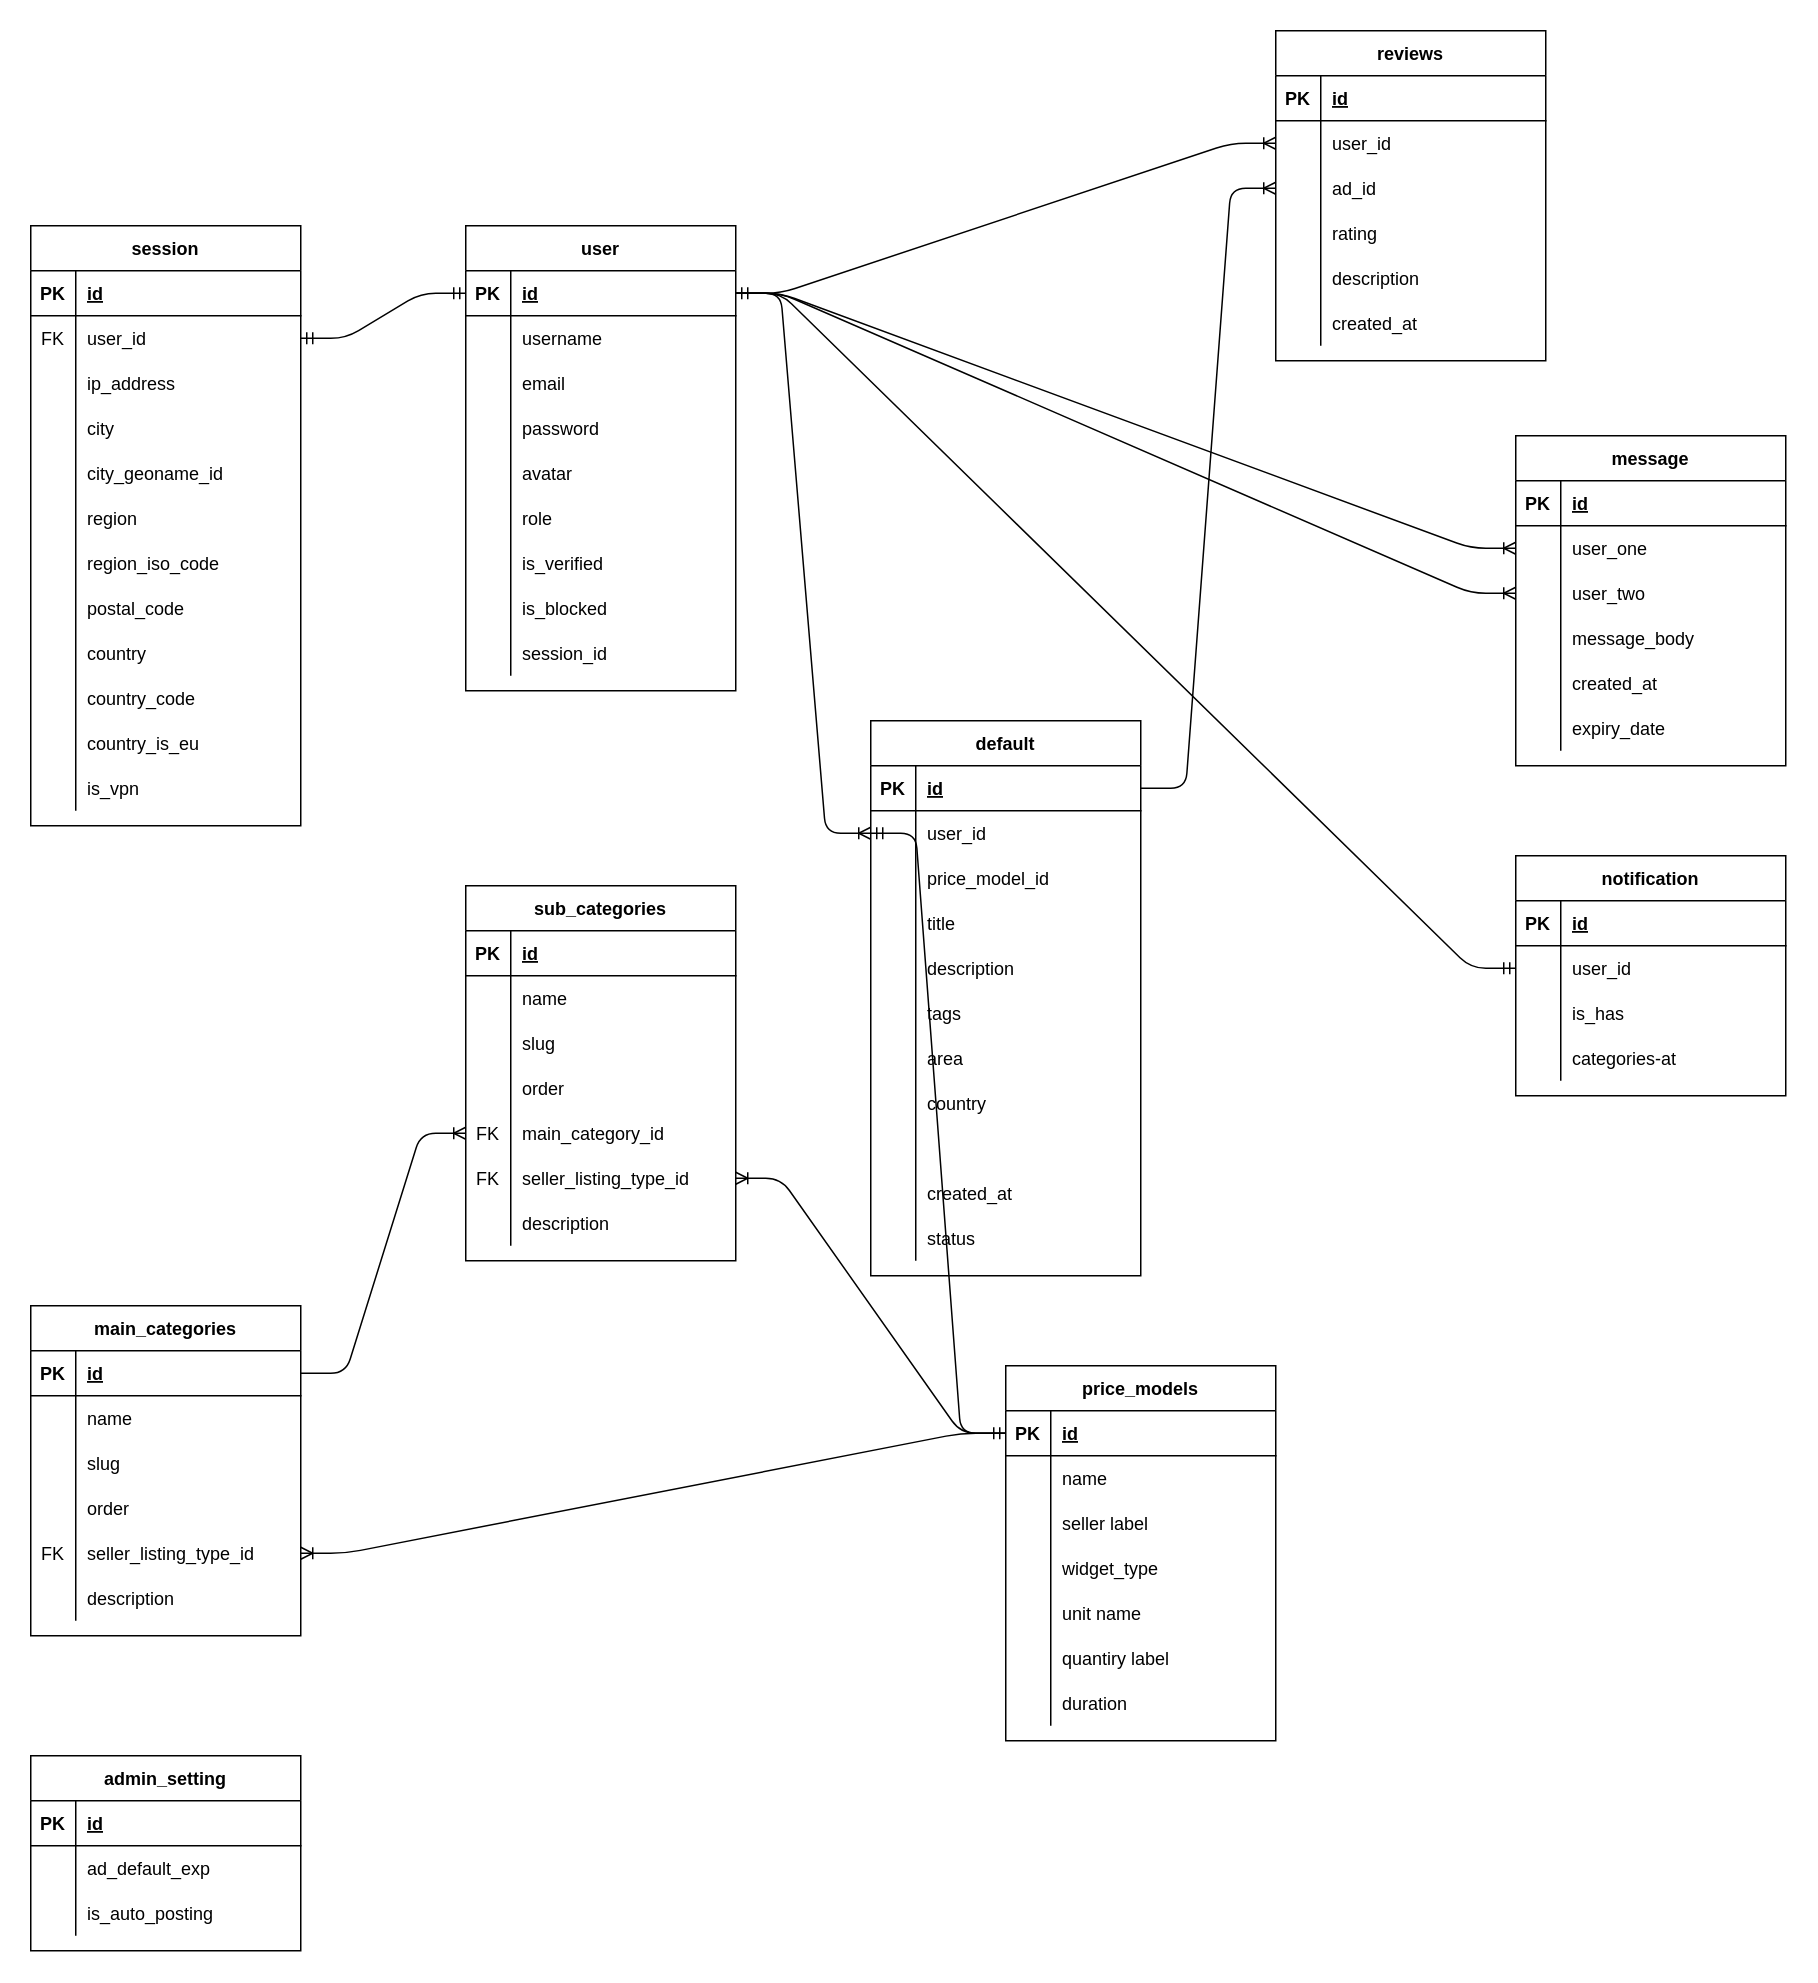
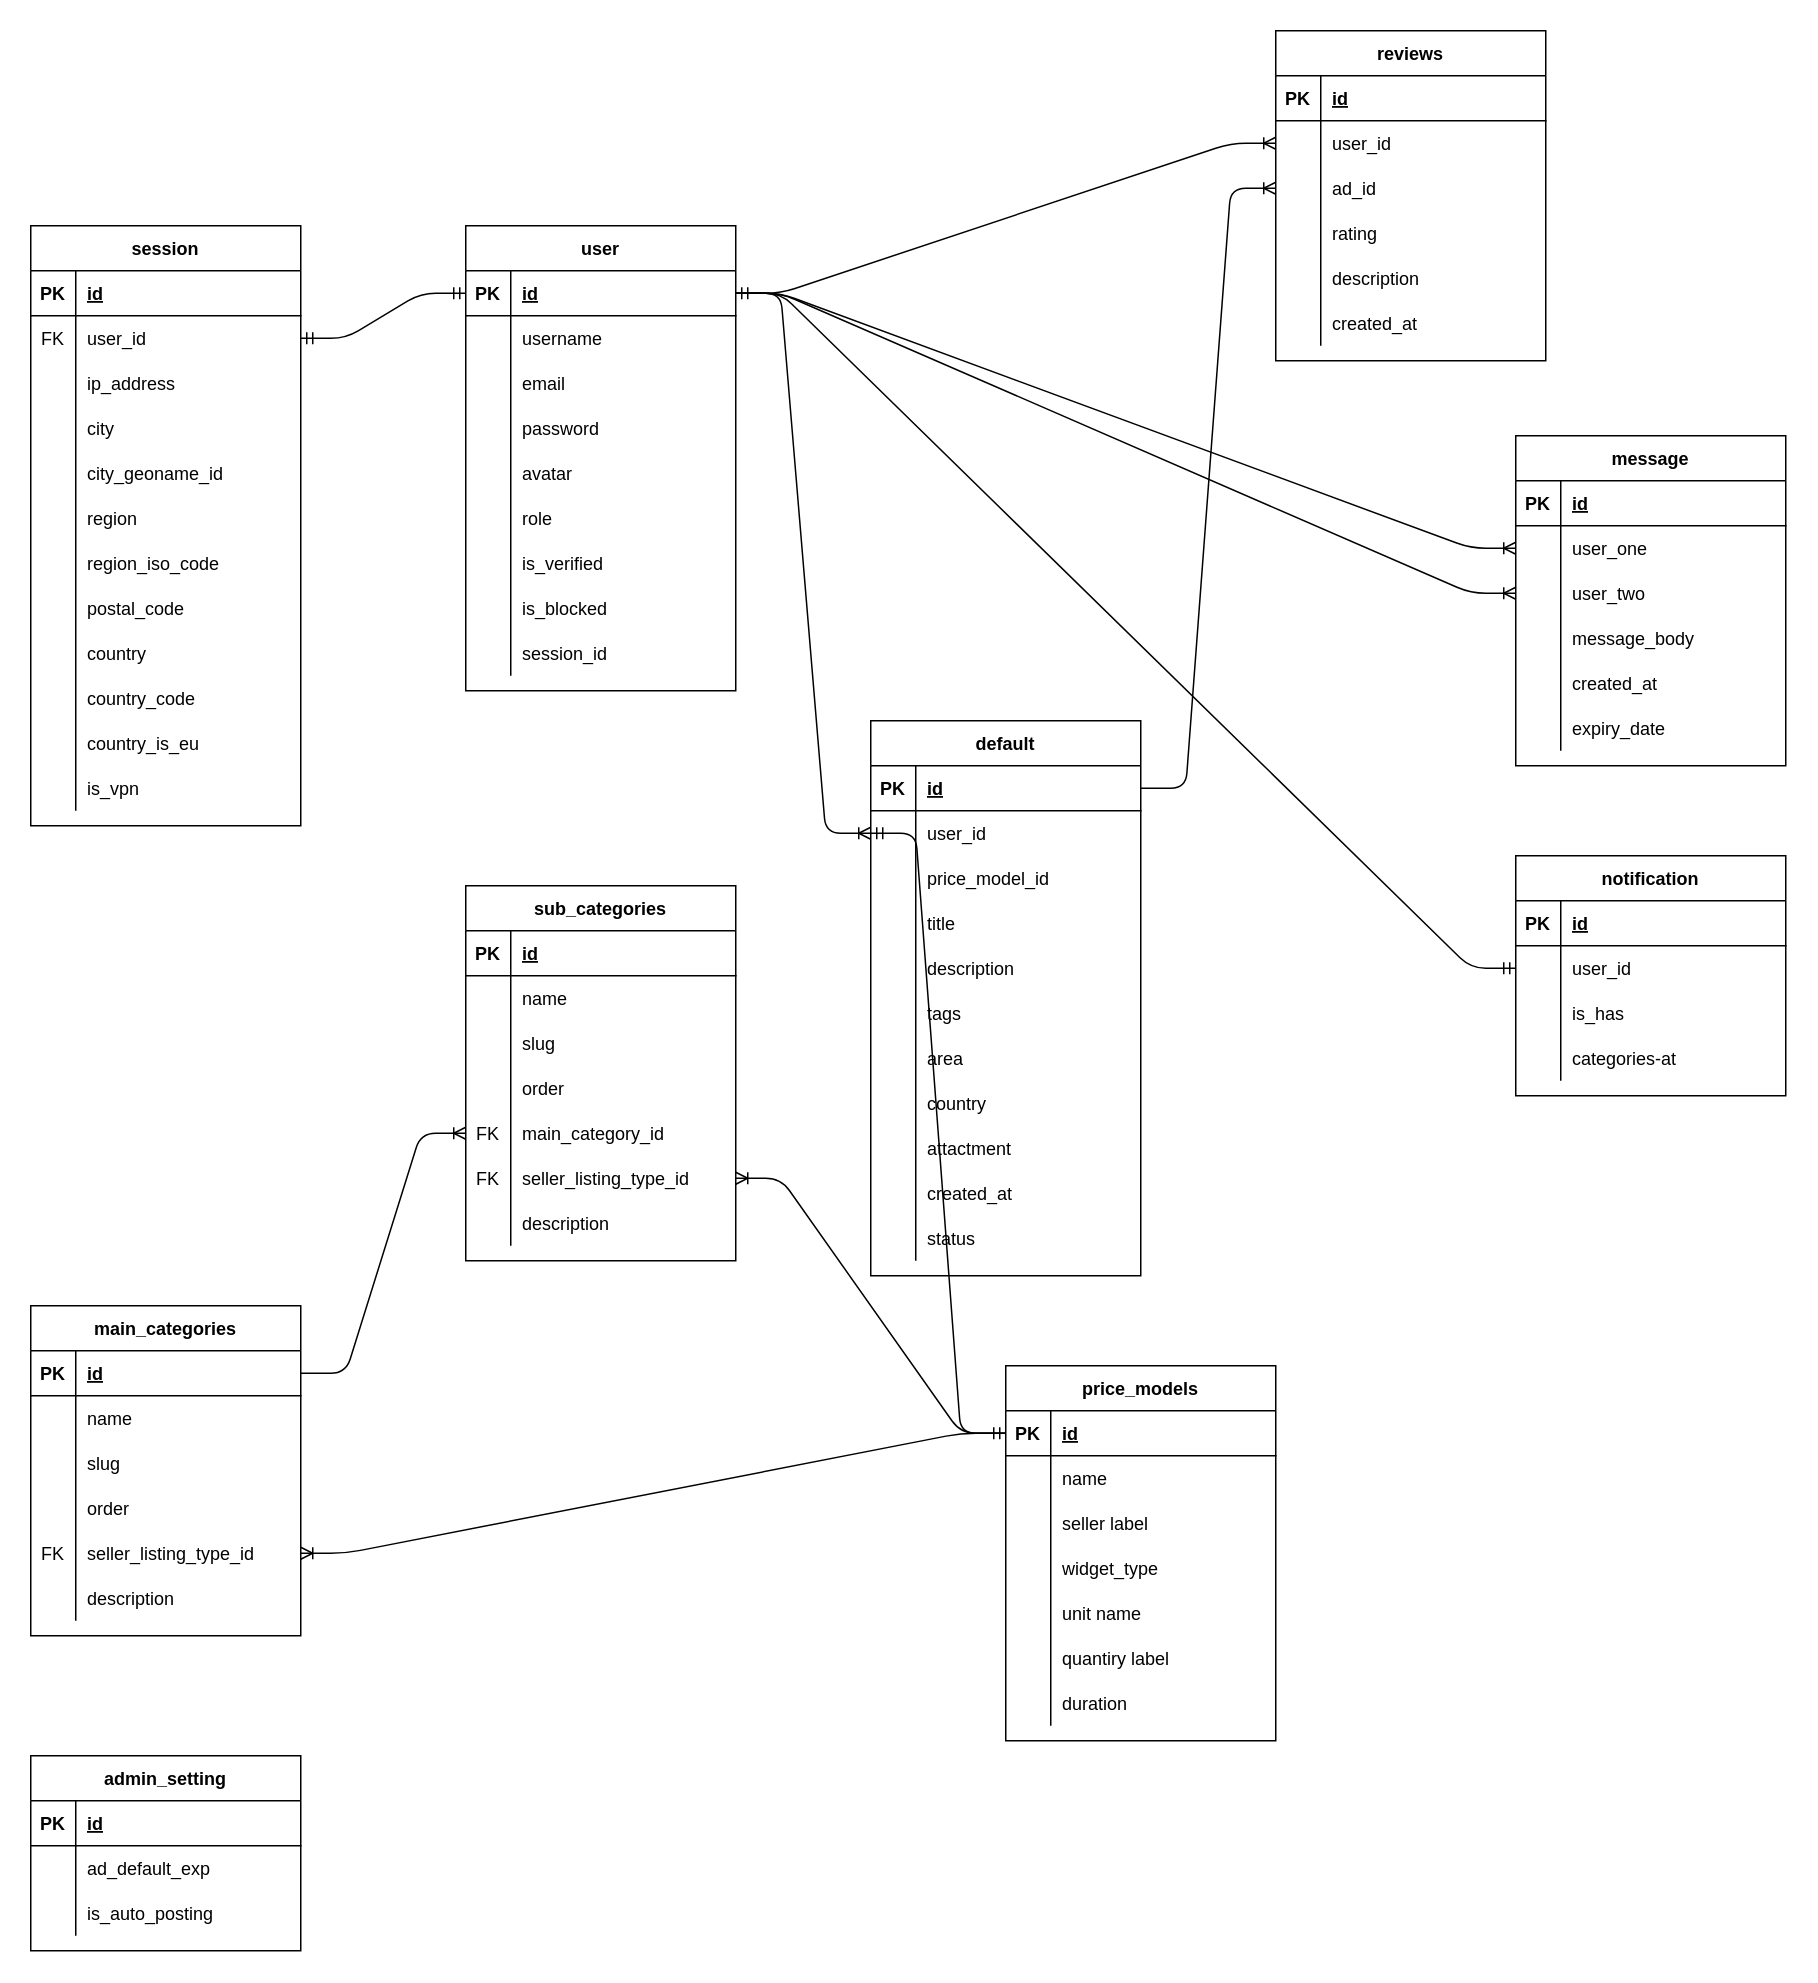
none -> (1028, 1148)
